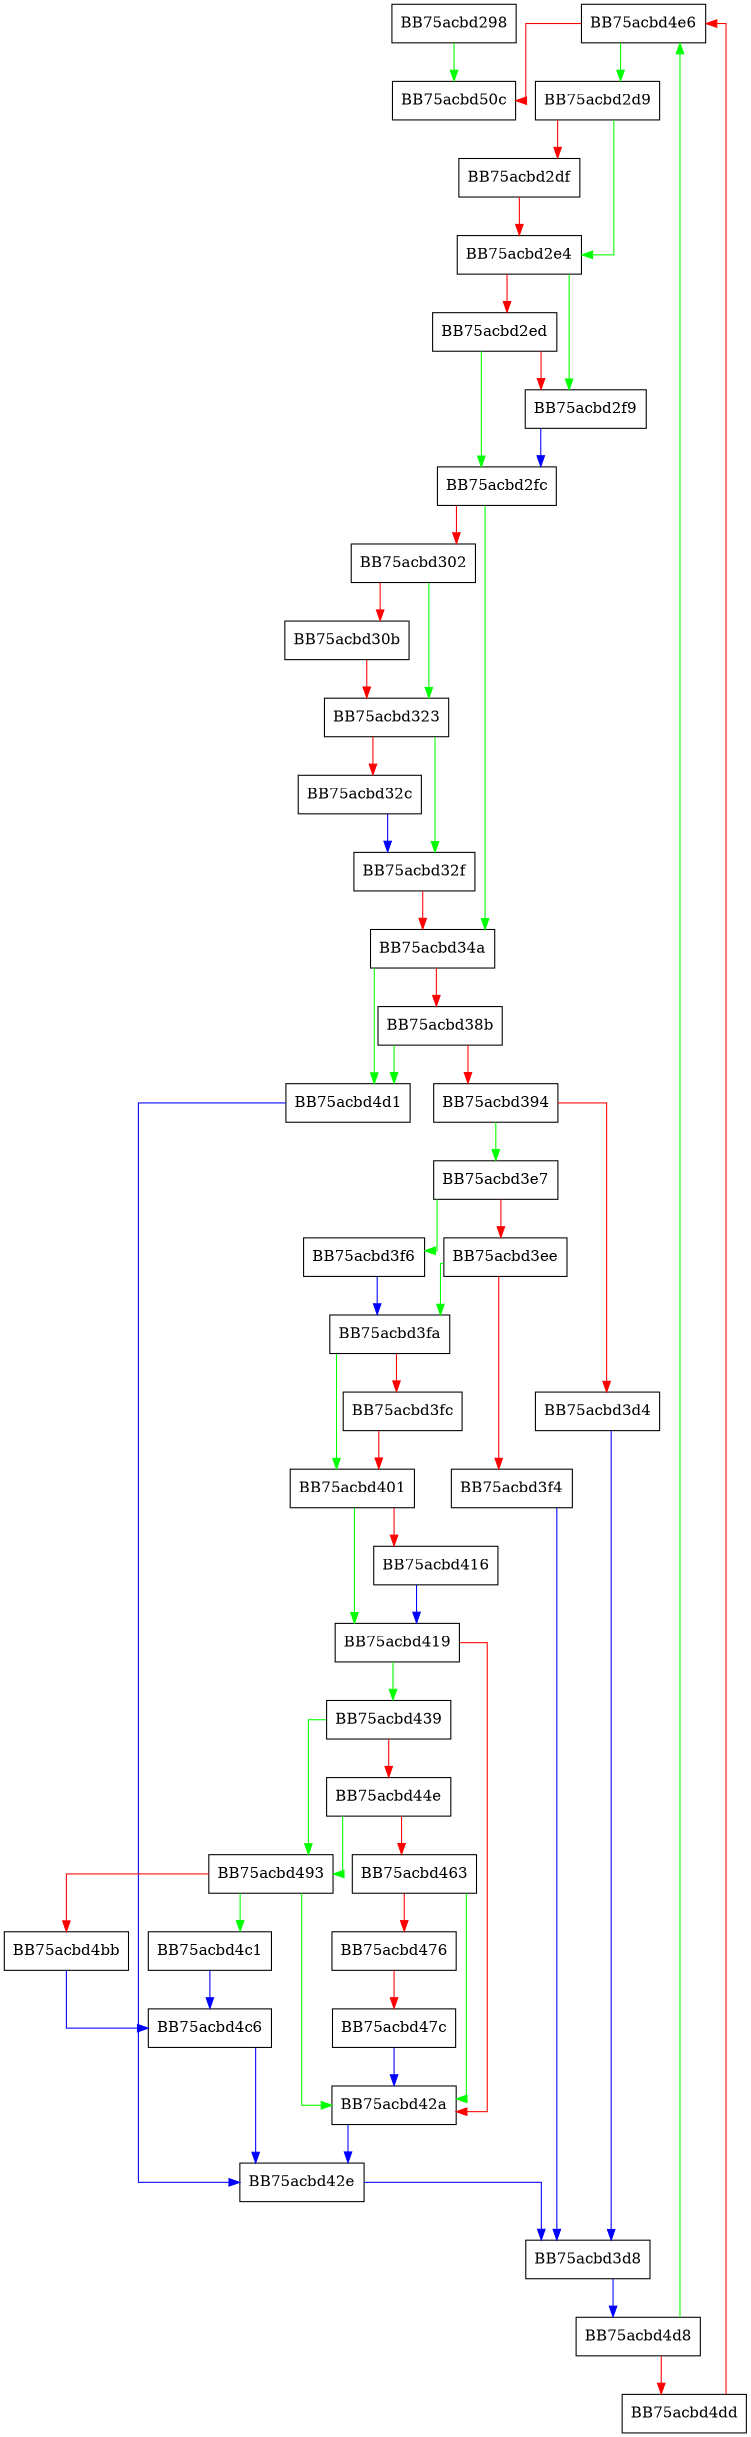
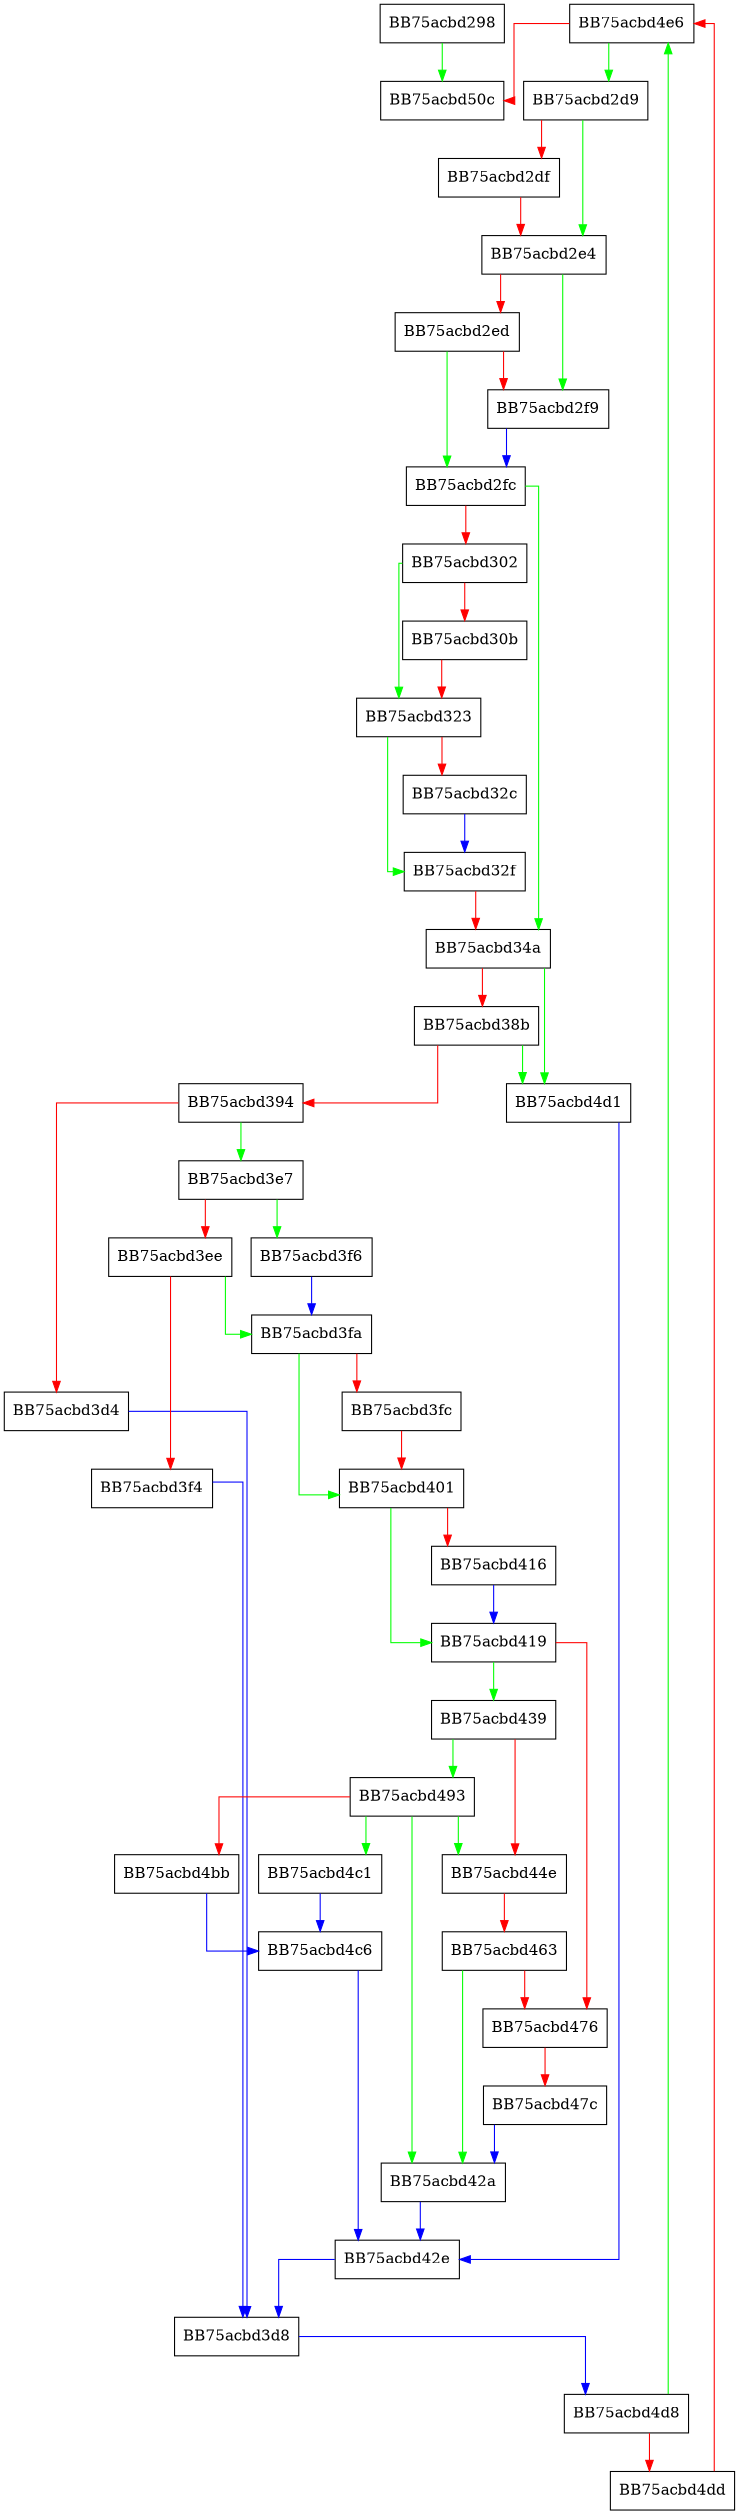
(343, 1846) -> (458, 1830)
(487, 1874) -> (587, 1805)
